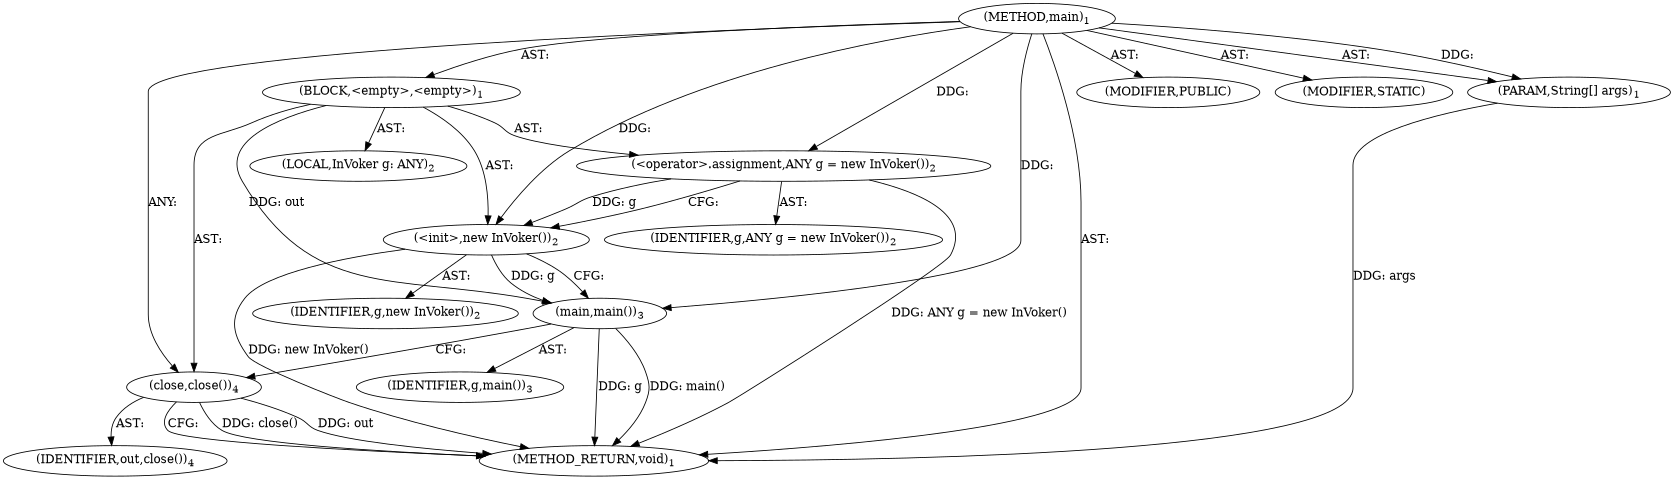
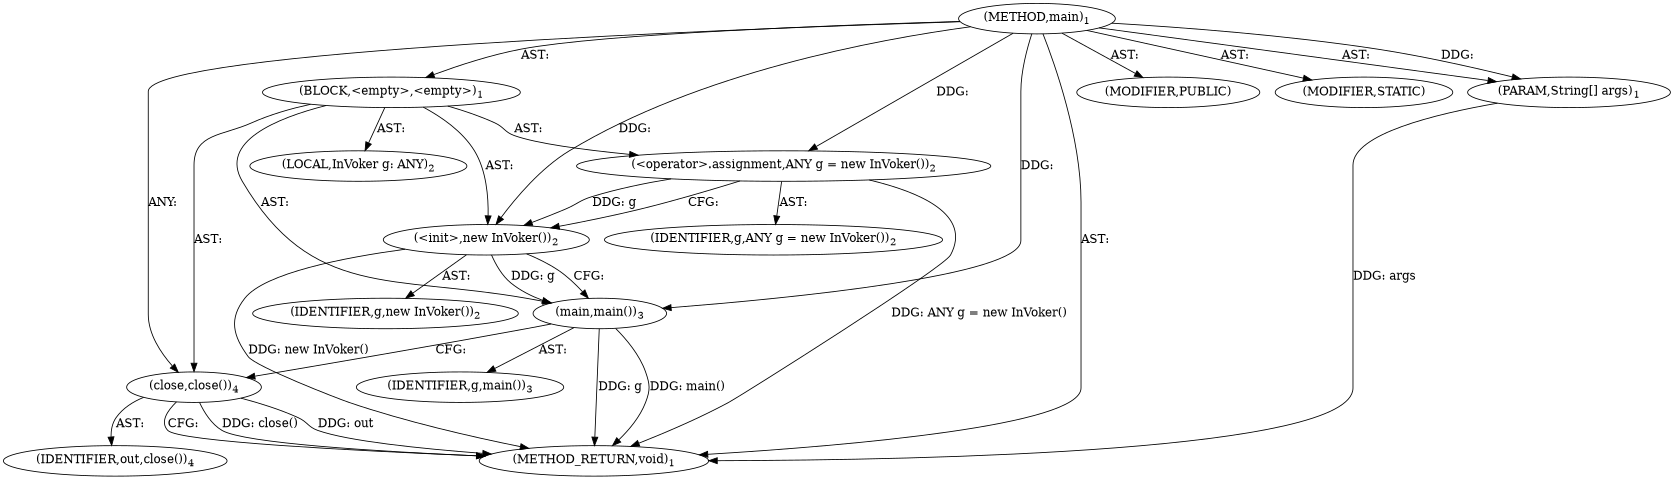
(277, 203) -> (277, 203)
